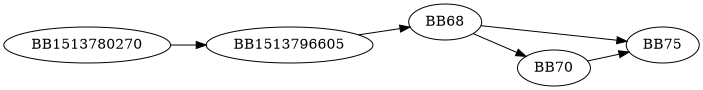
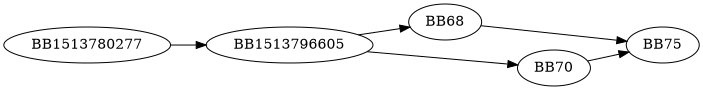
(495, 43) -> (437, 58)
(87, 45) -> (87, 45)
